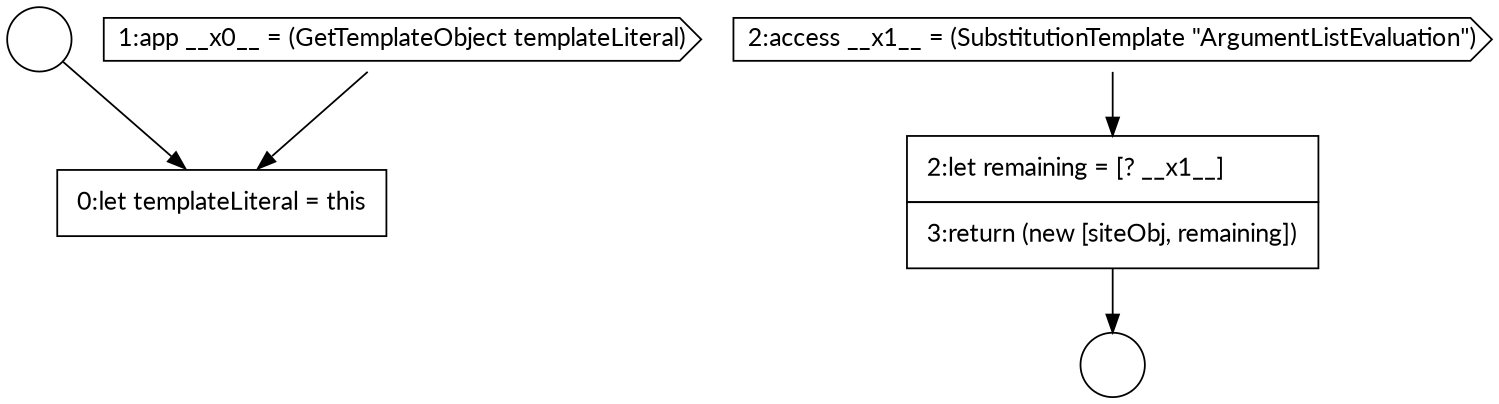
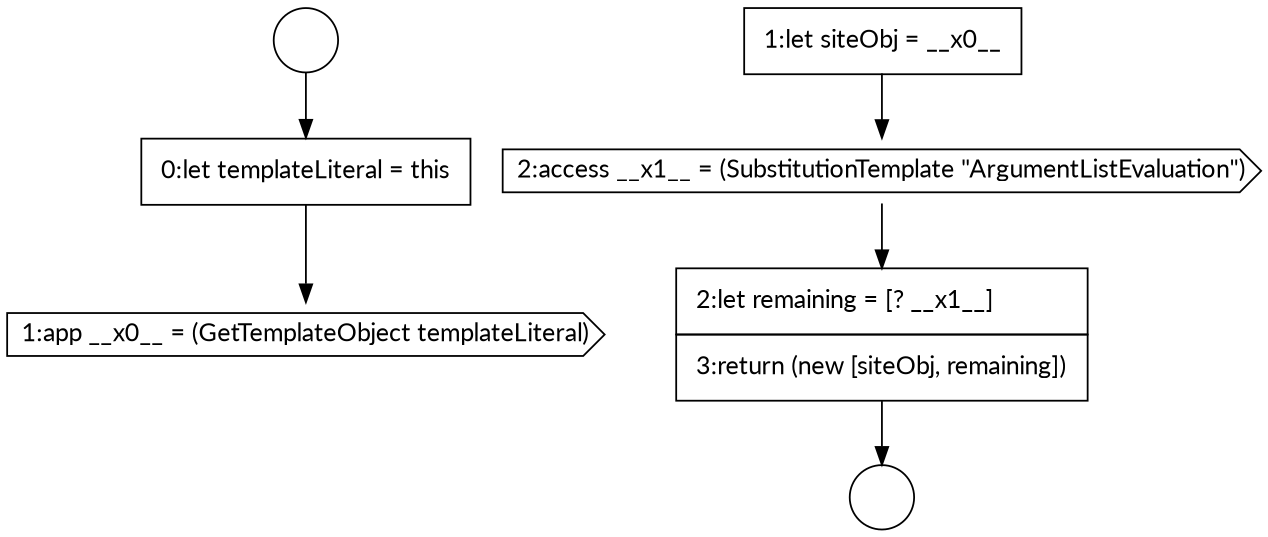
none -> (882, 40)
(320, 114) -> (306, 244)
